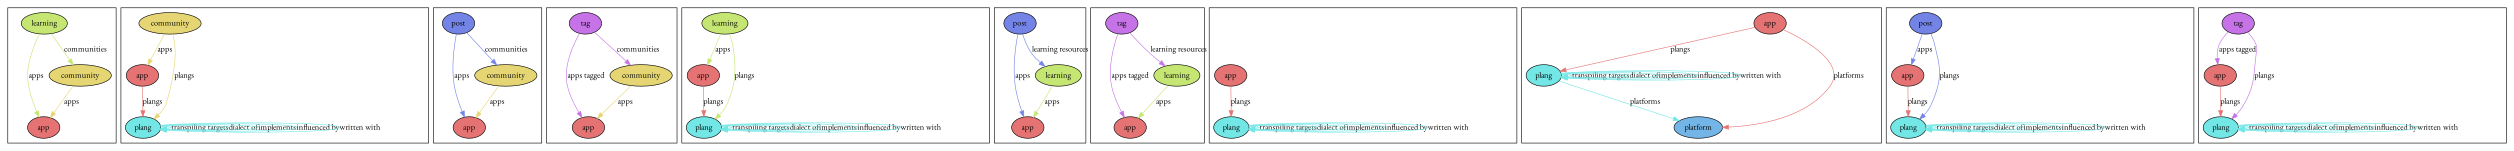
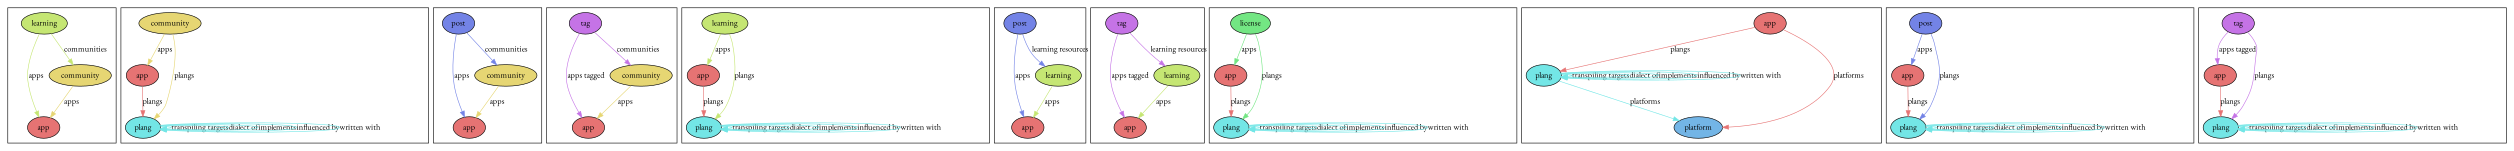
none -> (1250, 23)
